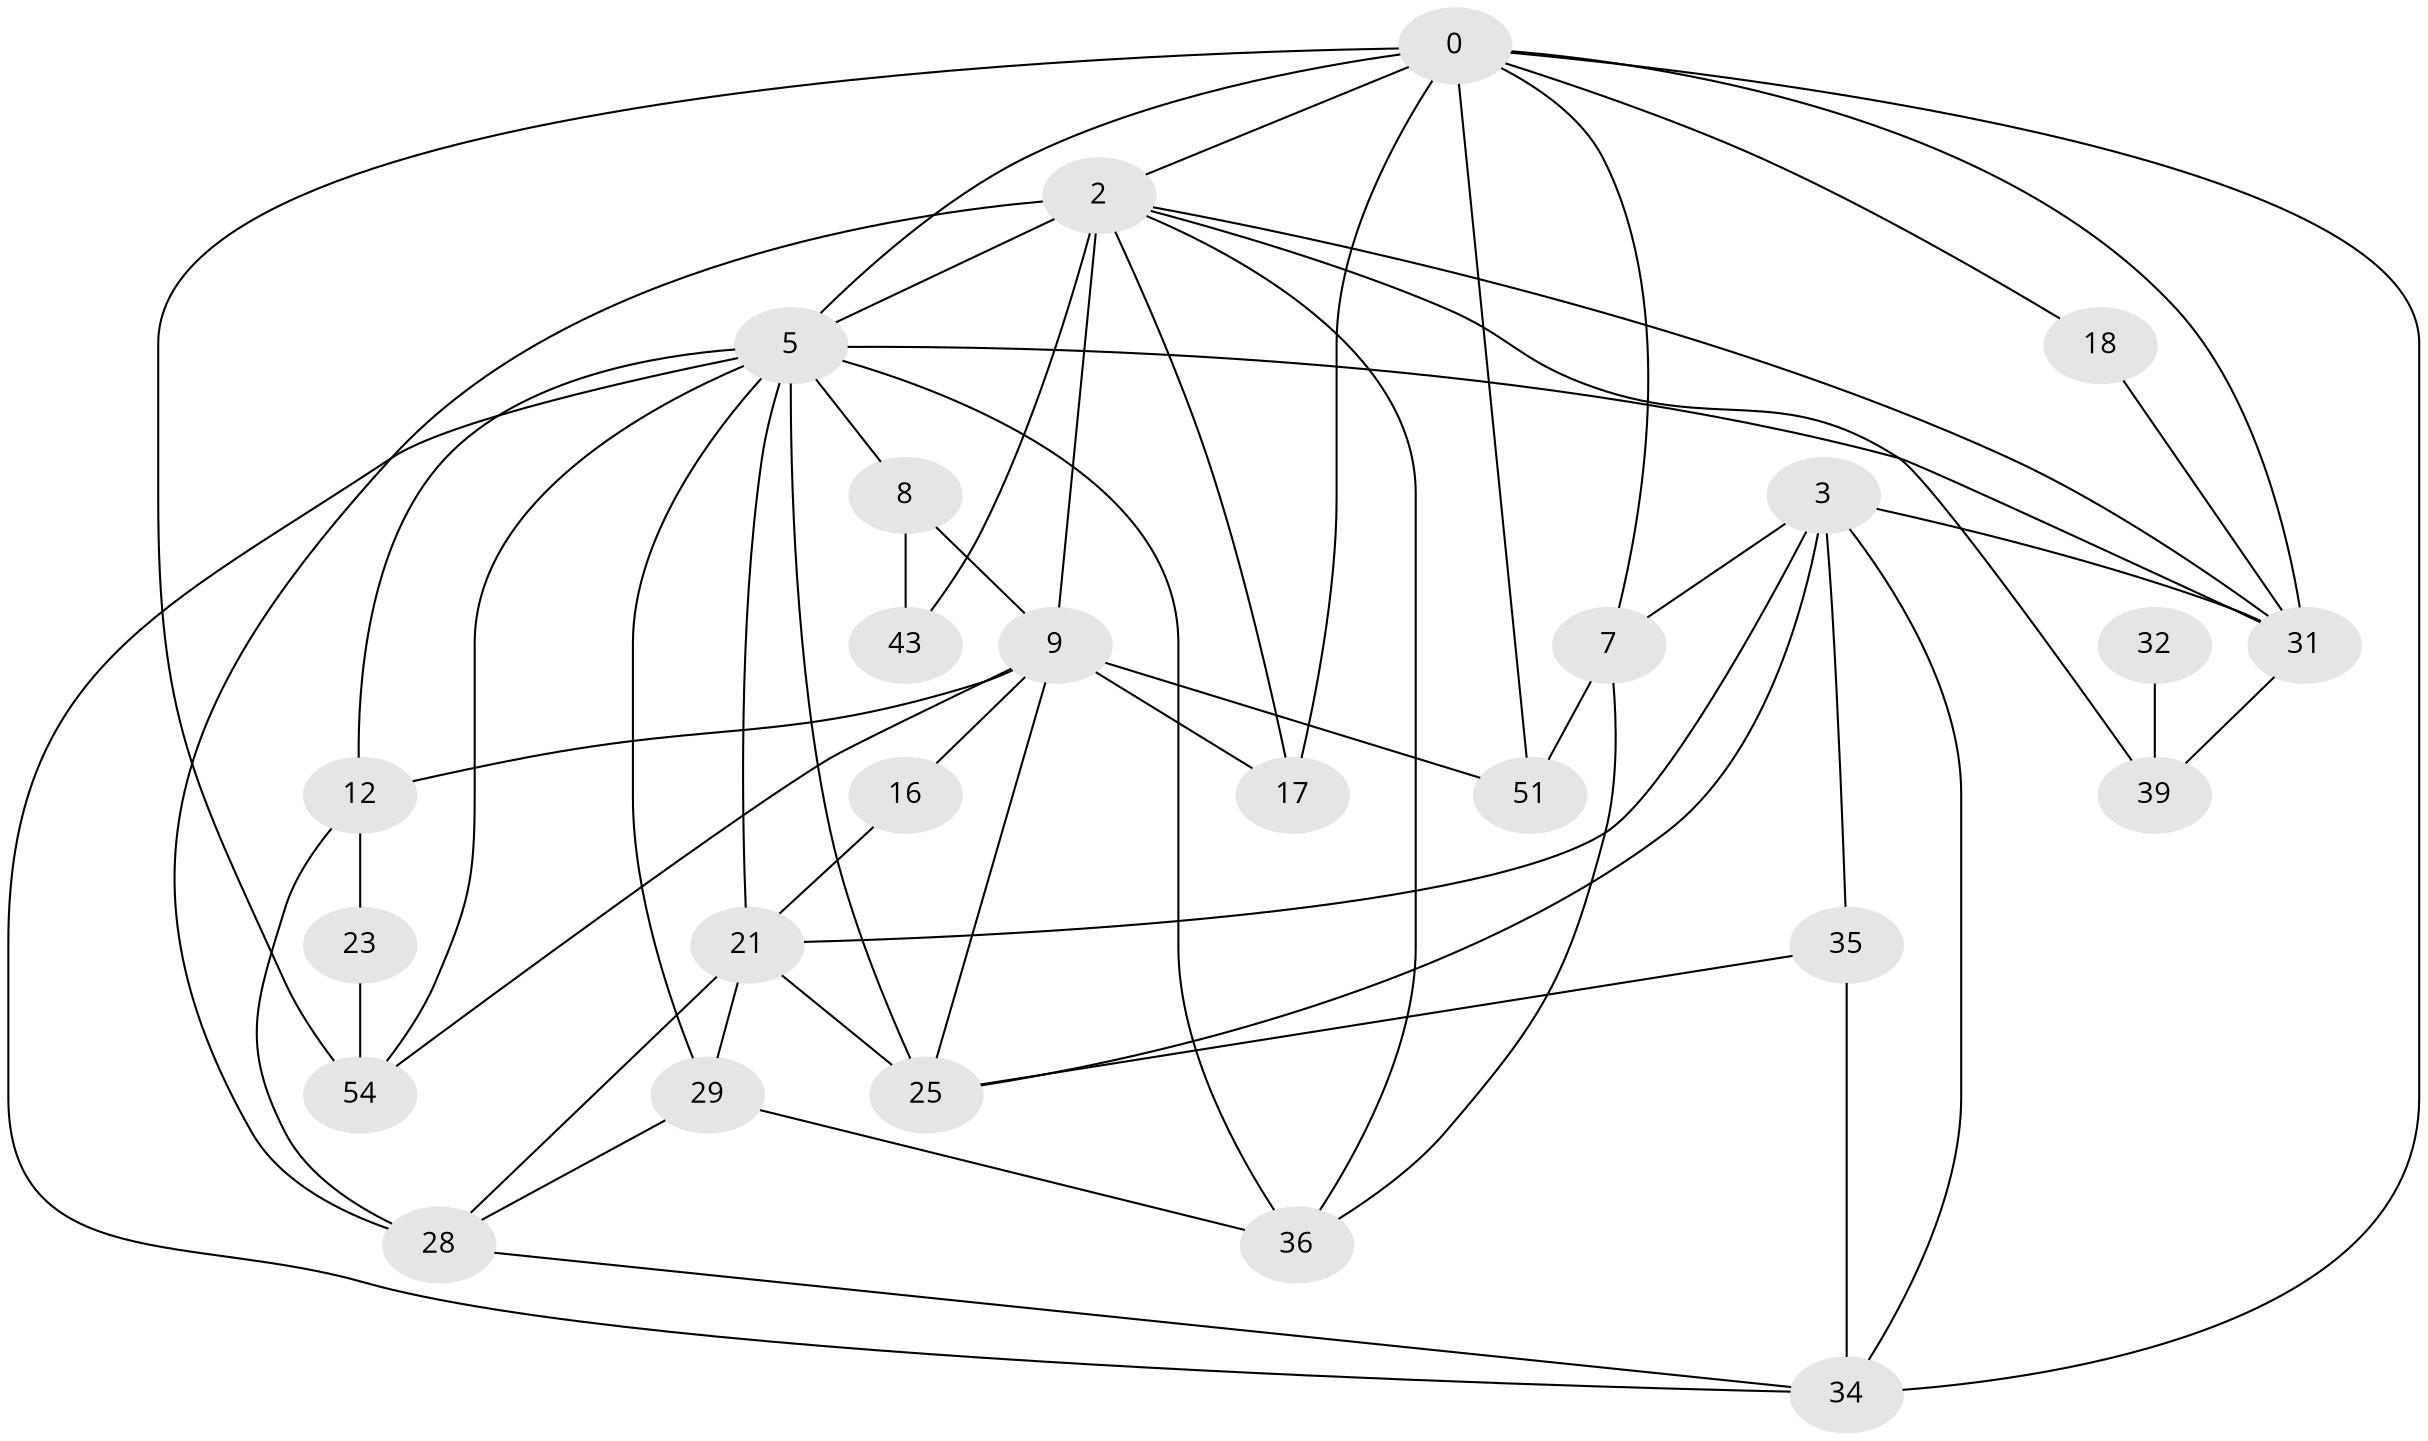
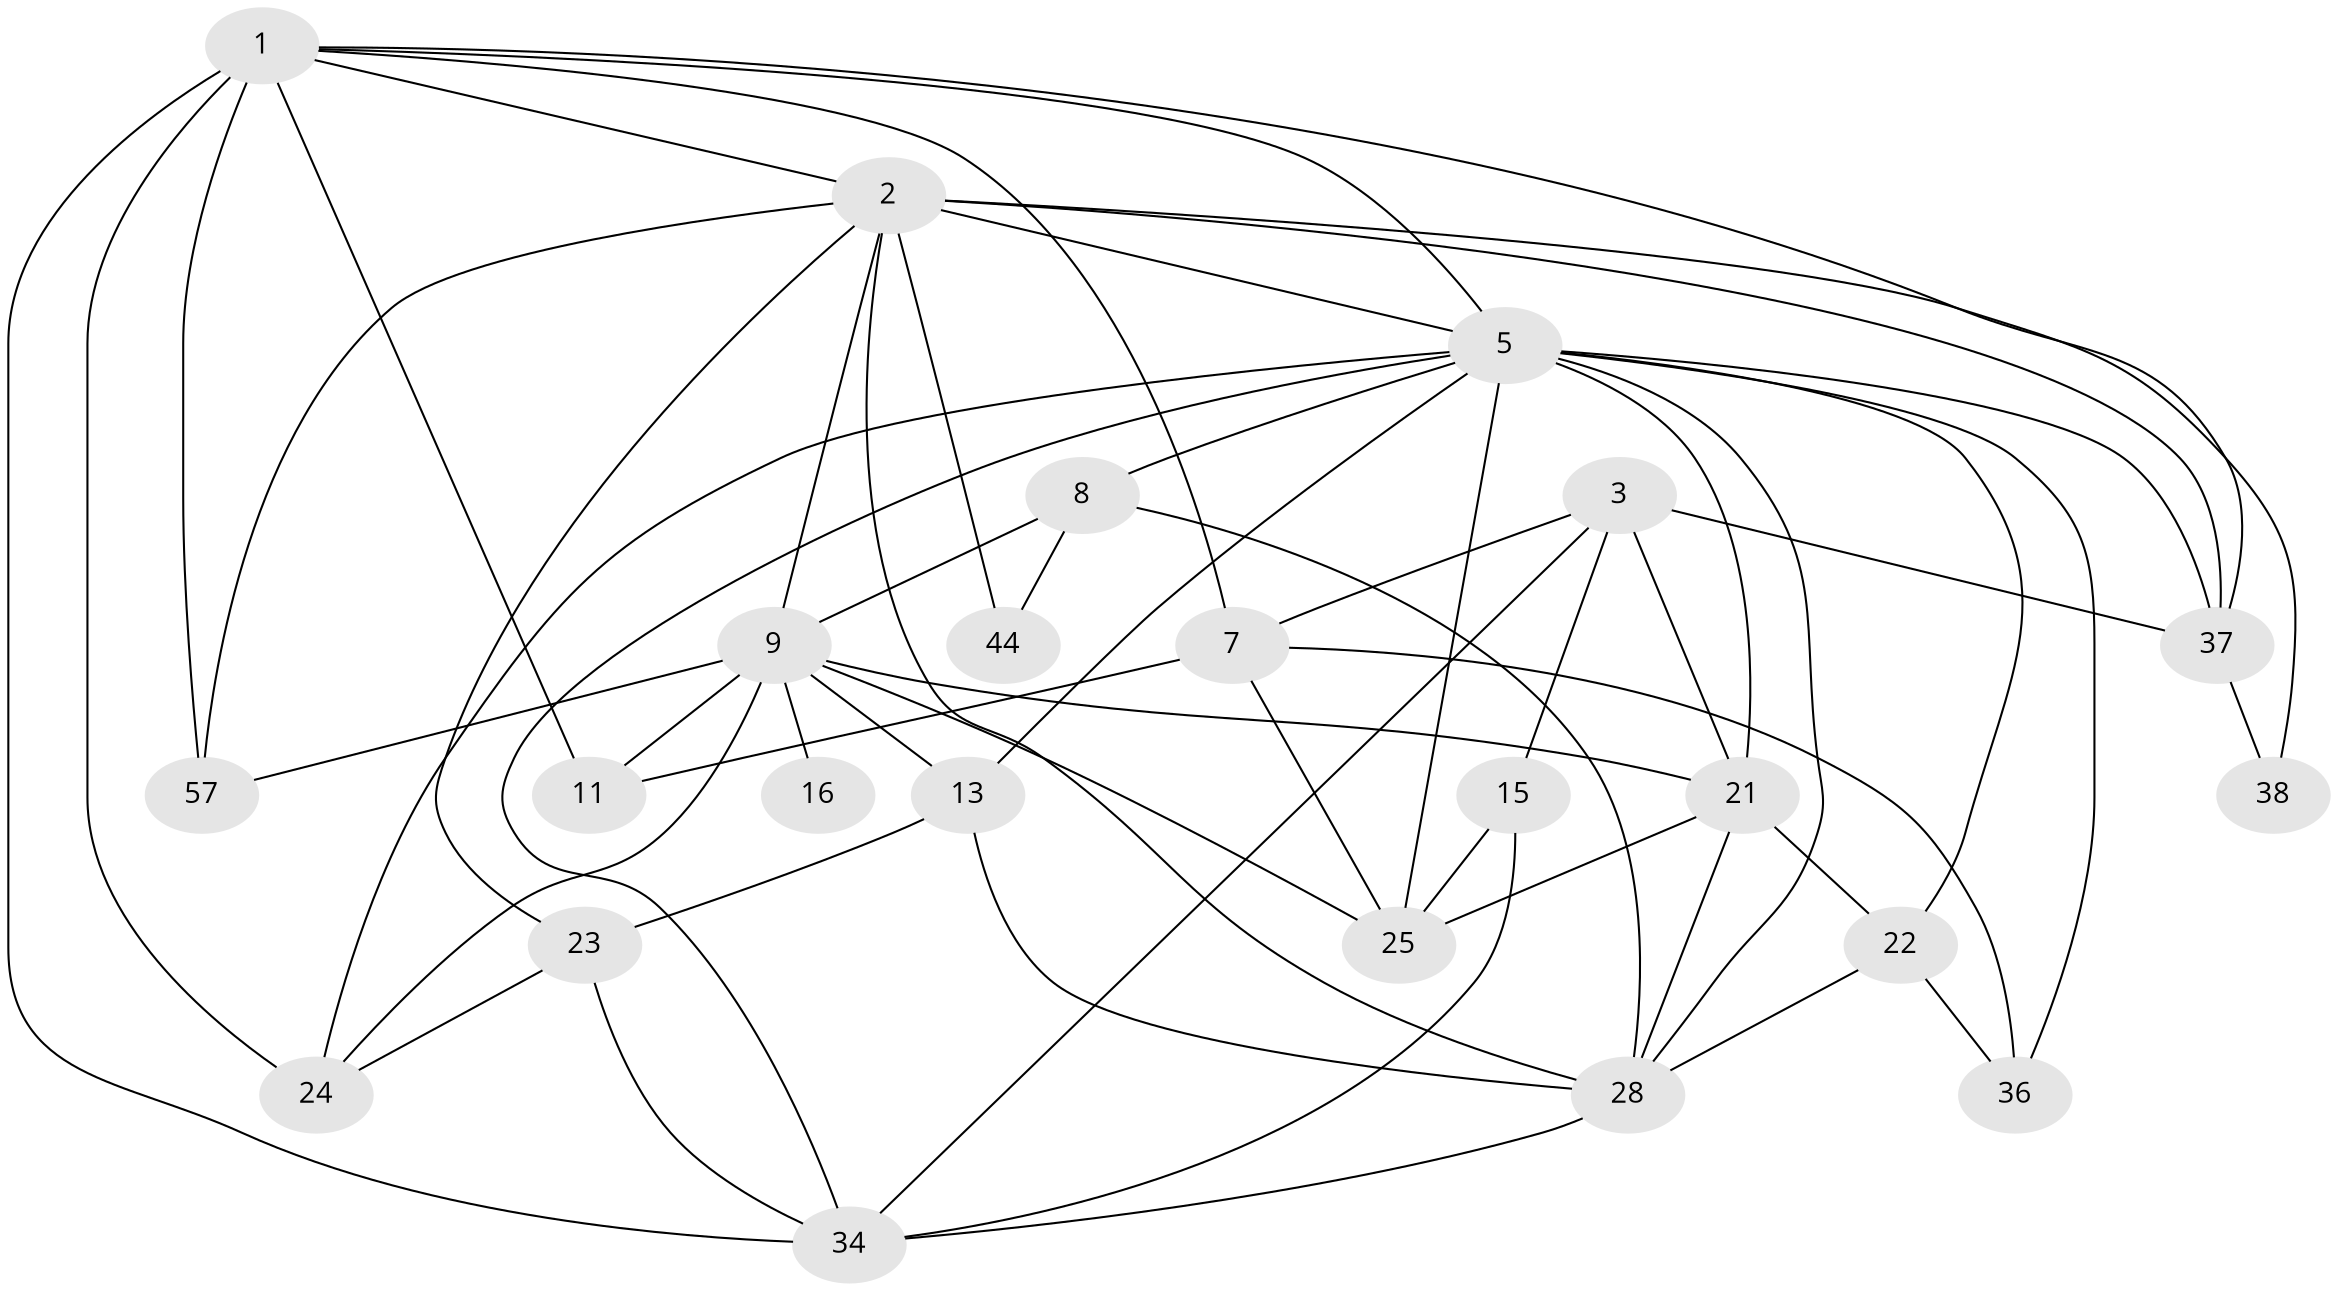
(1455, 46) -> (262, 46)
(2101, 346) -> none
(906, 645) -> (1003, 645)
(2155, 645) -> none
(2305, 645) -> (2217, 645)
(1416, 658) -> (555, 552)
none -> (1811, 674)
none -> (1530, 692)
(360, 795) -> (968, 795)
(1293, 795) -> (202, 795)
(1530, 795) -> (589, 795)
(2155, 795) -> (2273, 795)
(827, 870) -> (1259, 720)
(1497, 933) -> (1322, 807)
(1847, 945) -> (1514, 795)
(360, 1095) -> (316, 1095)
(708, 1095) -> (1901, 945)
none -> (668, 1130)
